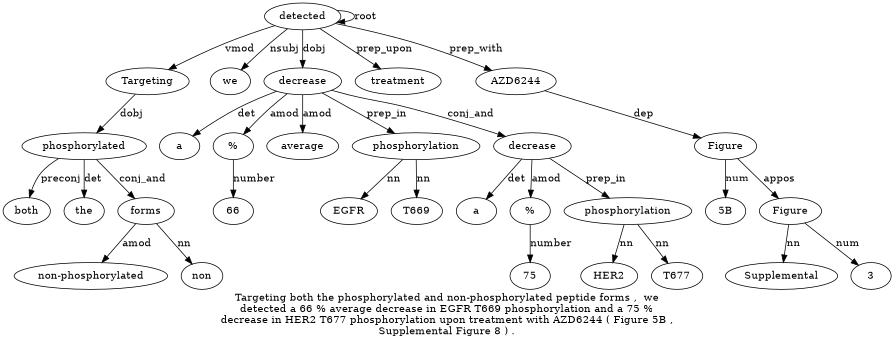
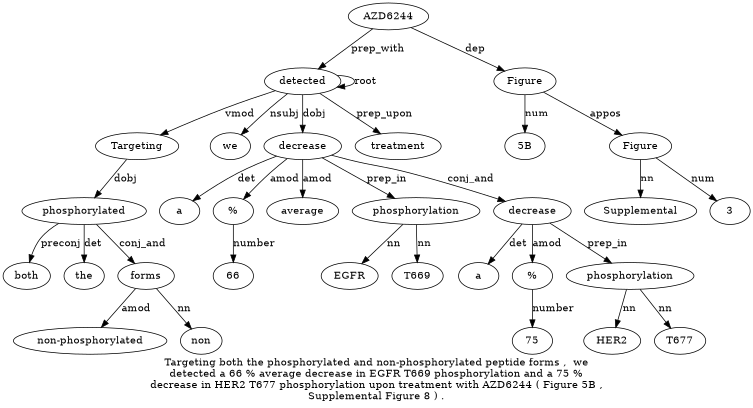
(411, 42) -> (349, 47)
